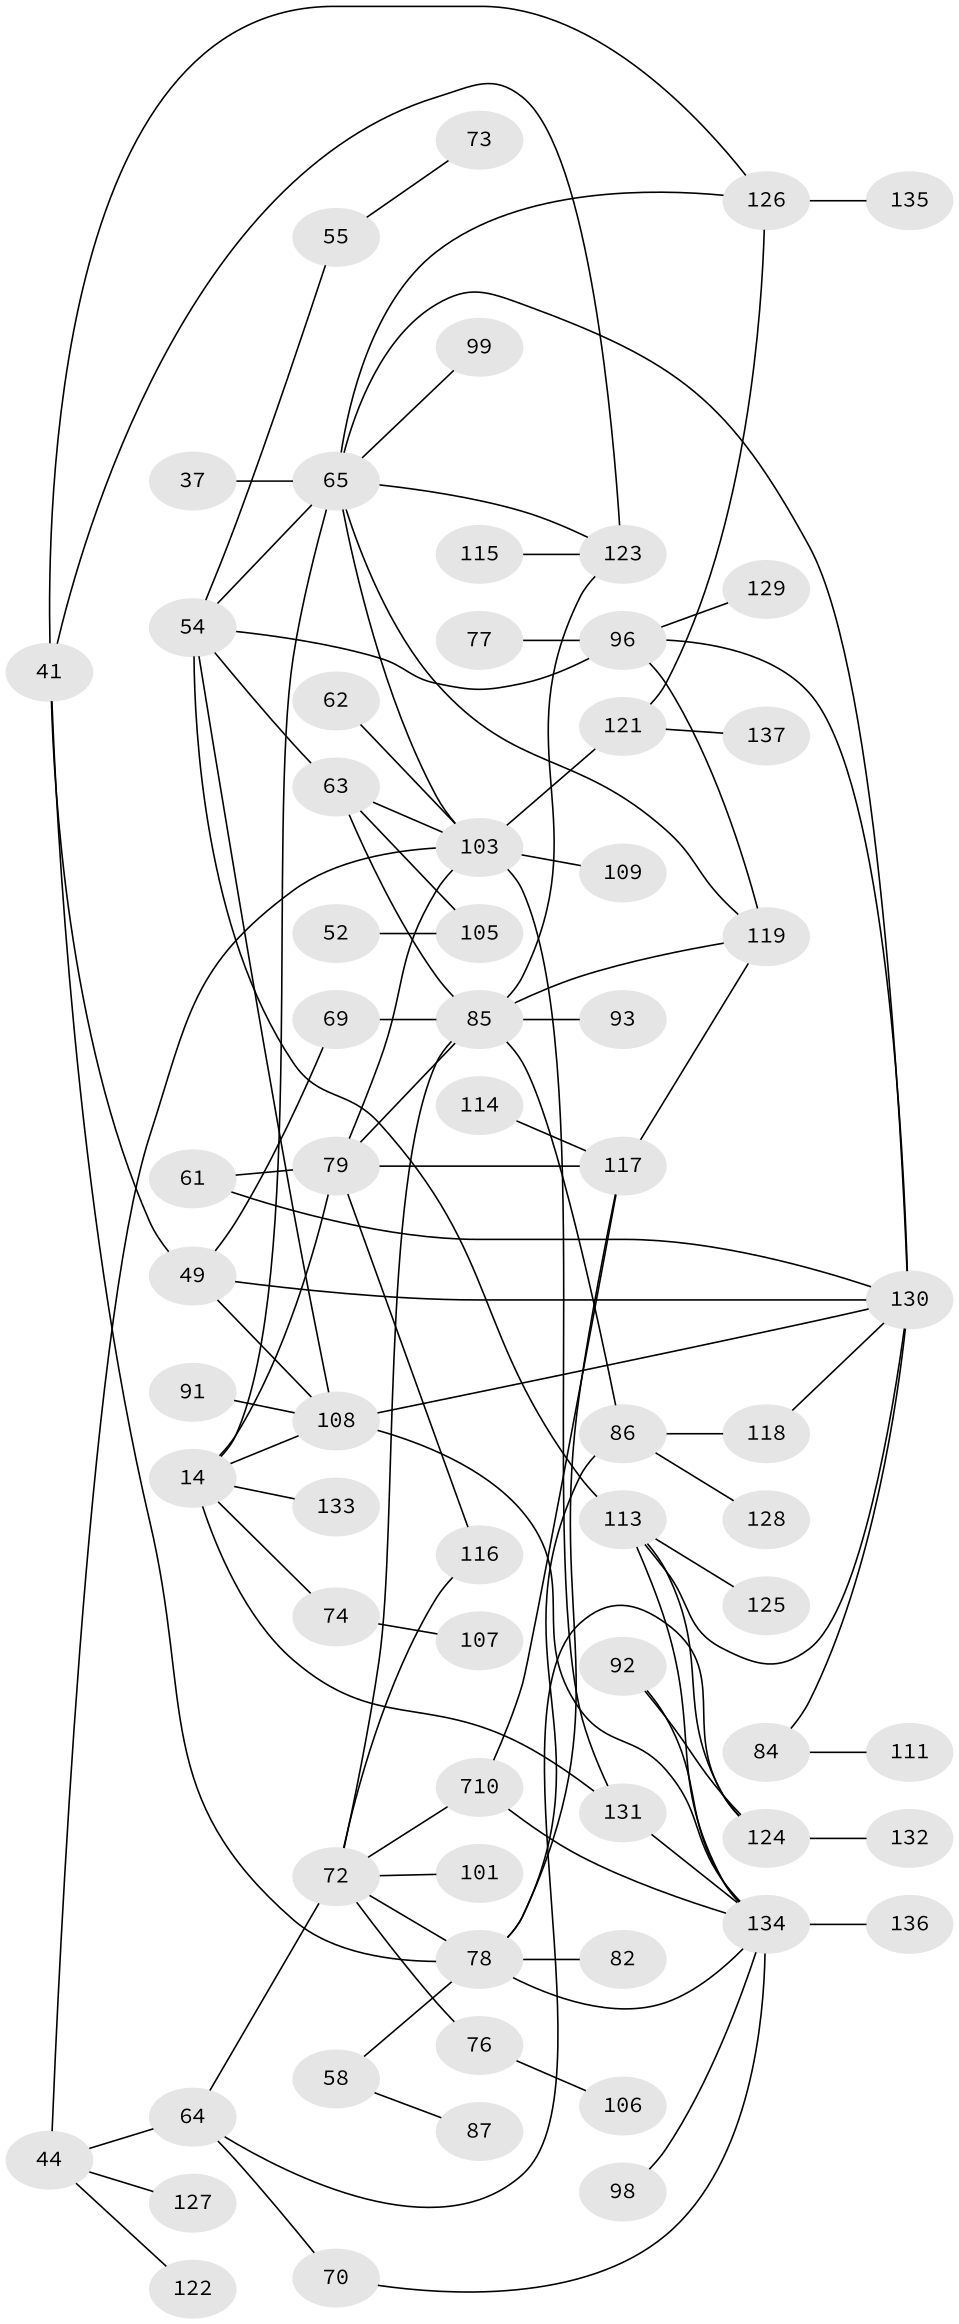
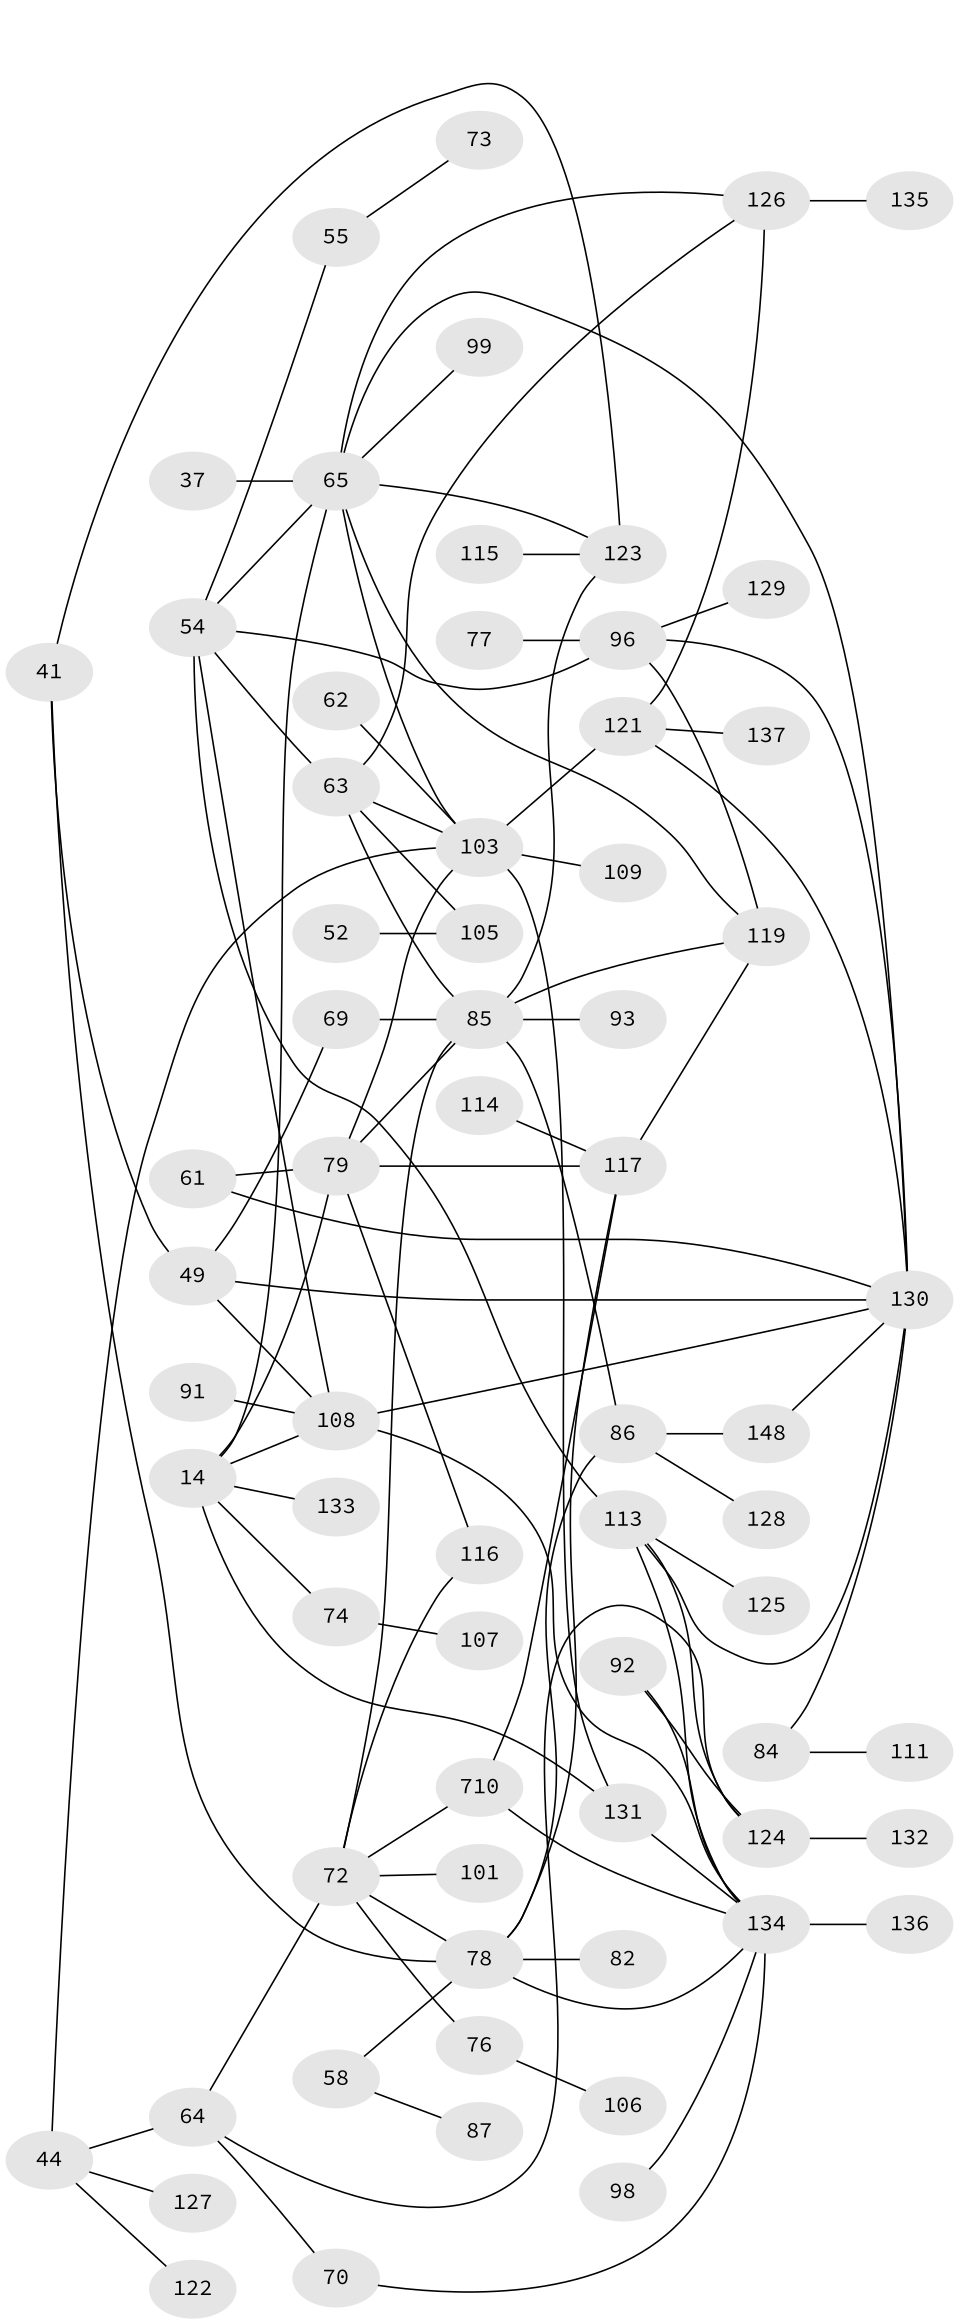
(202, 62) -> (479, 449)
none -> (847, 974)
(766, 1434) -> (766, 1434)
